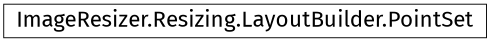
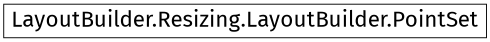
(245, 21) -> (245, 21)
